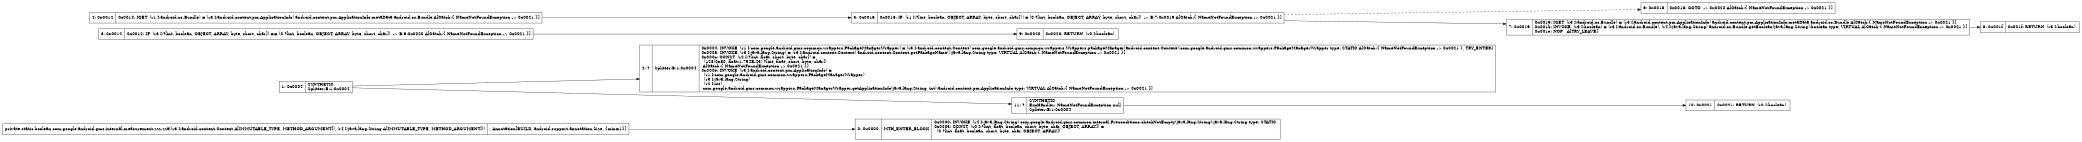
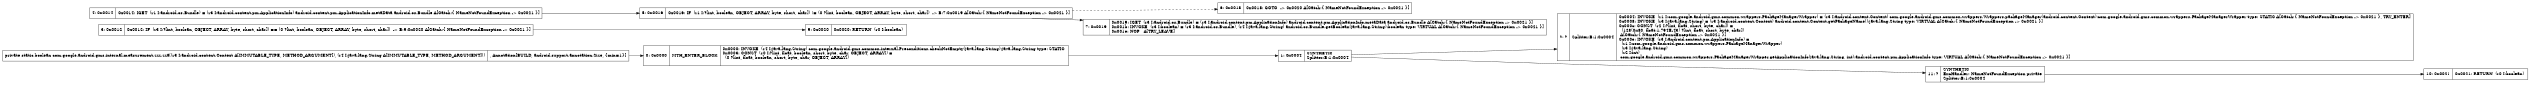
(2030, 27) -> none
none -> (1172, 56)
(1075, 105) -> (1993, 74)
